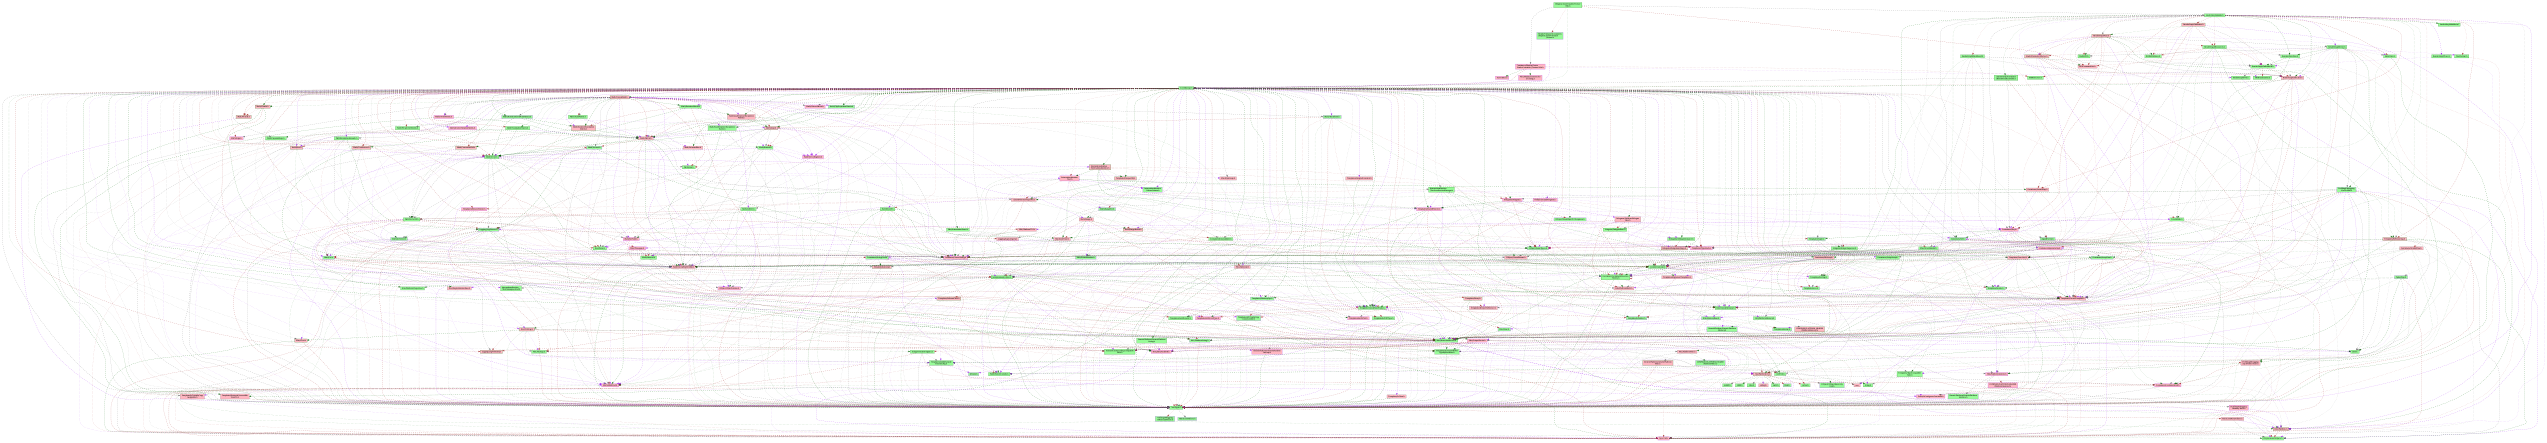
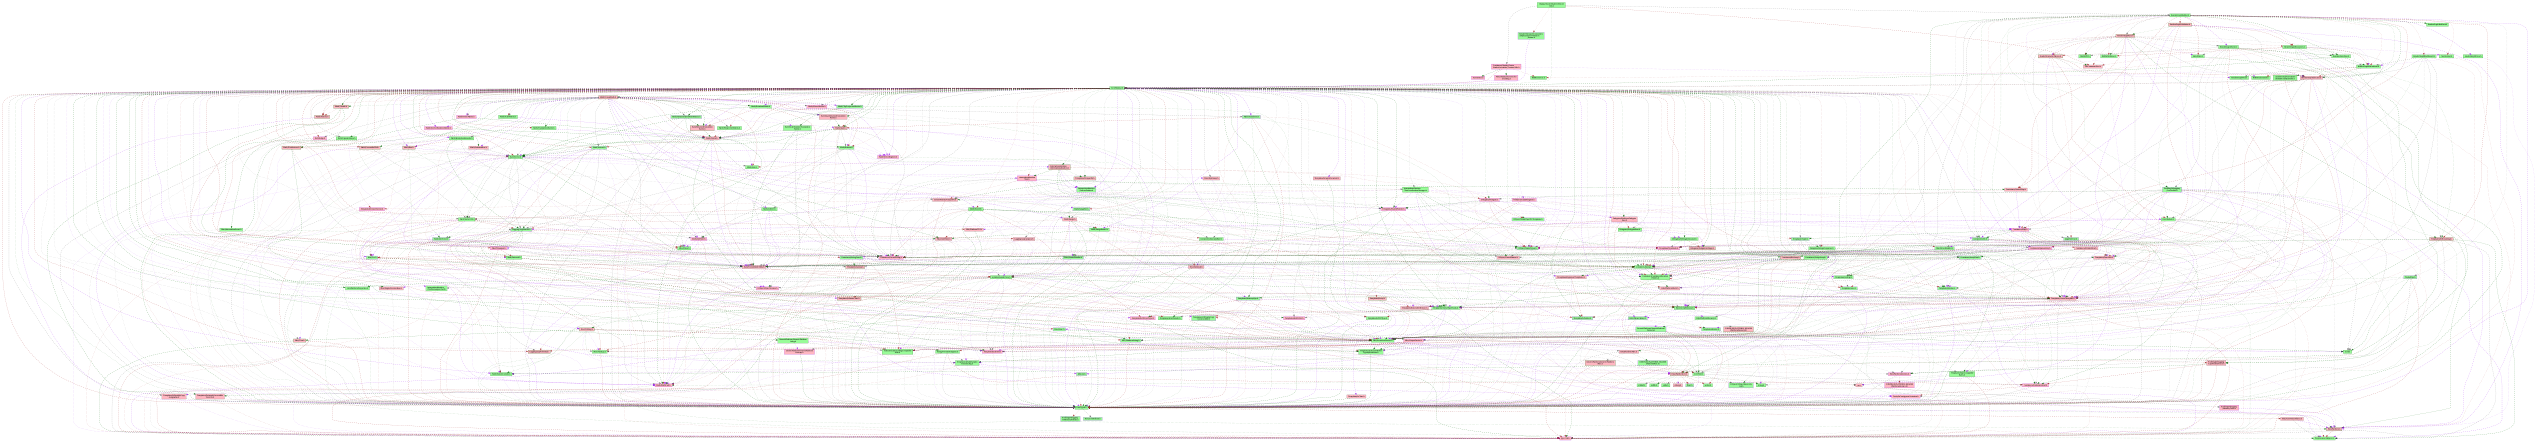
(1133, 230) -> (1099, 230)
(1926, 299) -> none
(1776, 385) -> none
(1963, 396) -> none
